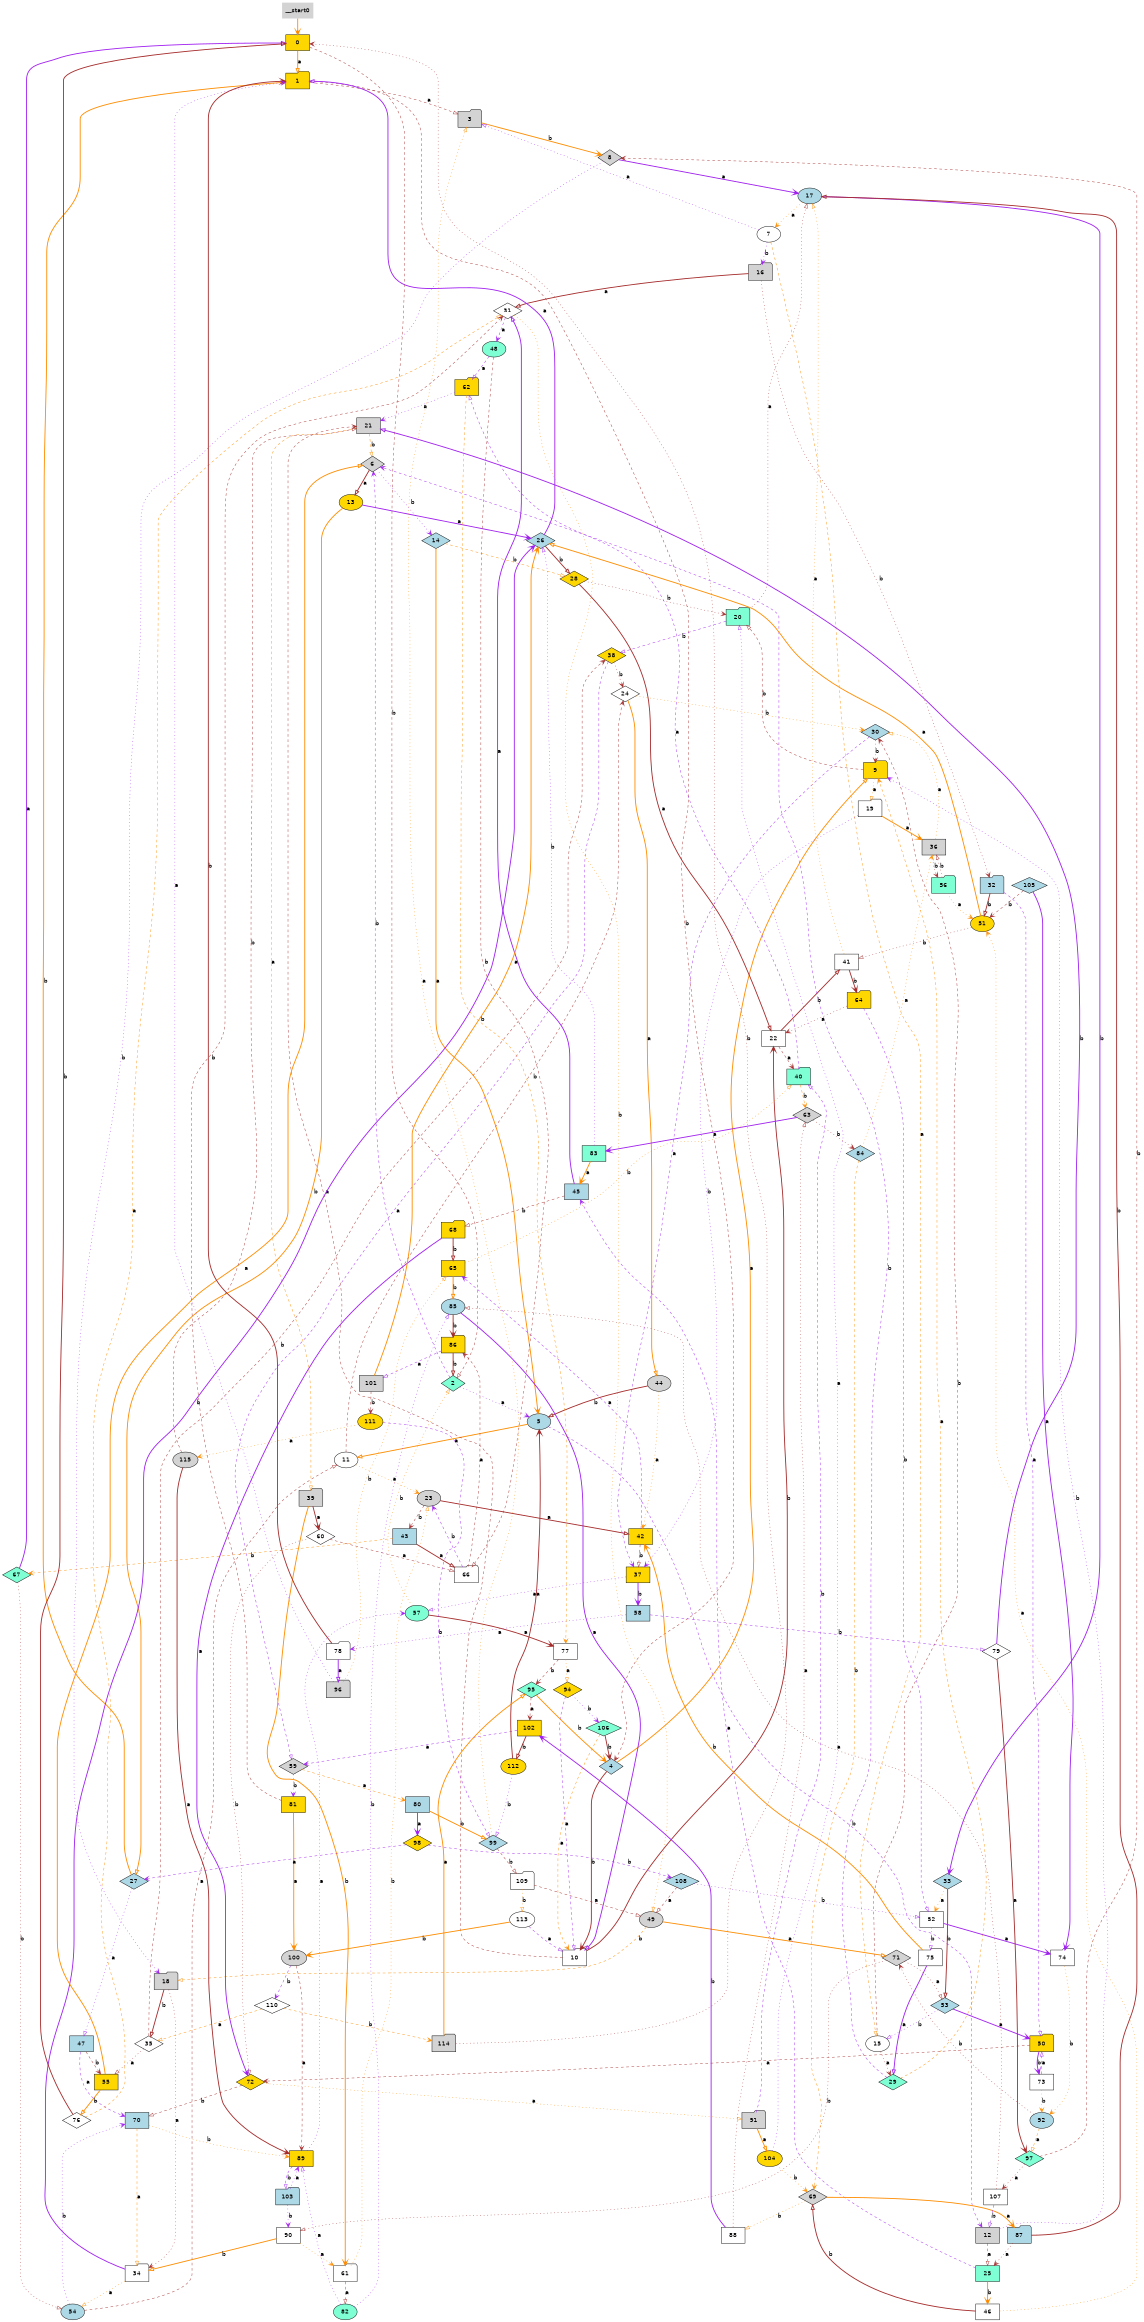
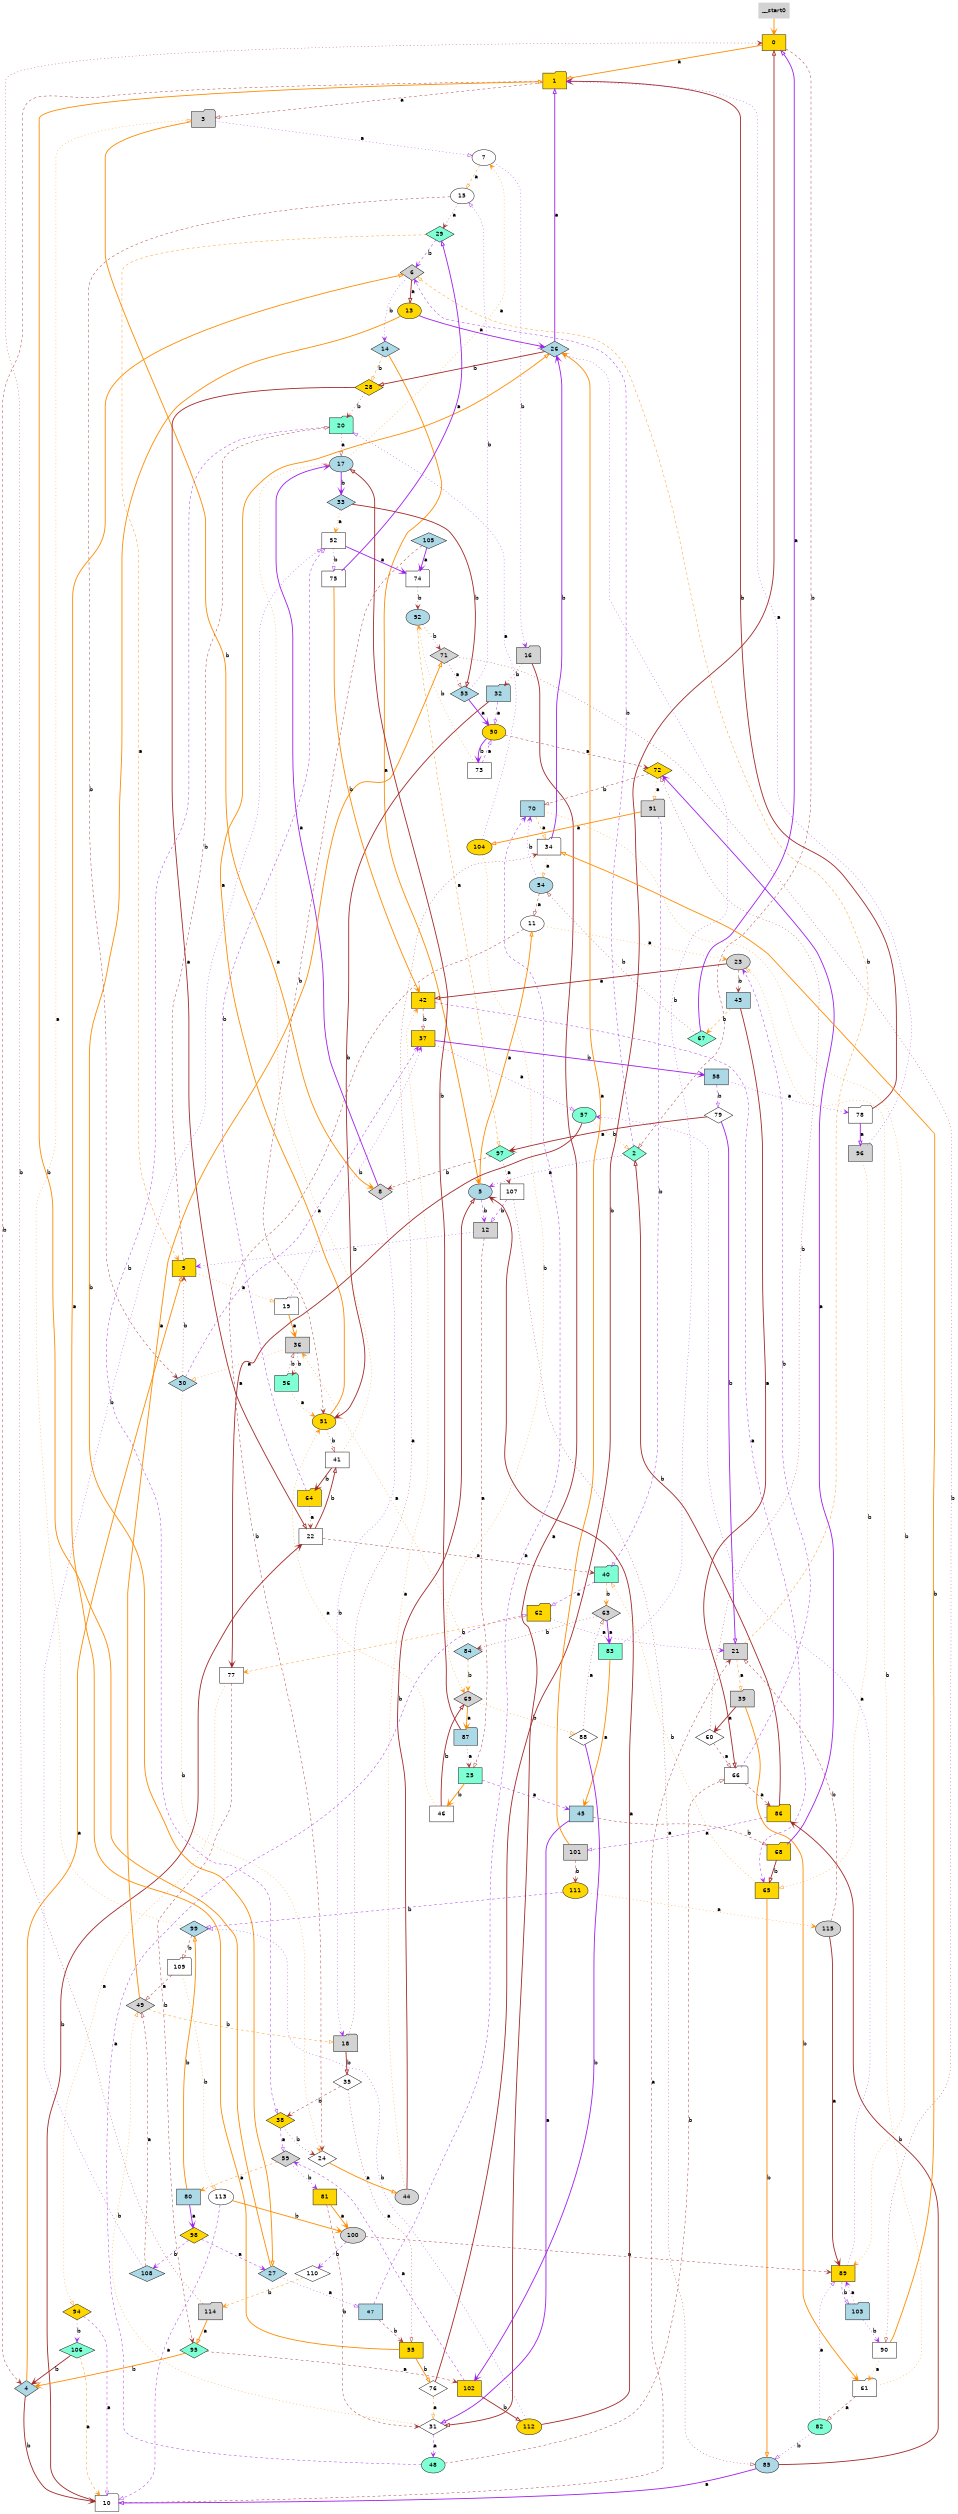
(622, 178) -> (342, 138)
(748, 713) -> (182, 1799)
(988, 902) -> (347, 1039)
(651, 1920) -> (140, 2005)
(214, 2023) -> none
(1070, 2041) -> (418, 596)
(1042, 2044) -> (494, 732)
(733, 2235) -> (583, 1737)
